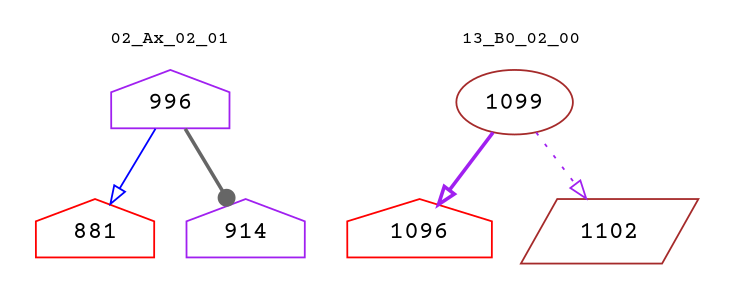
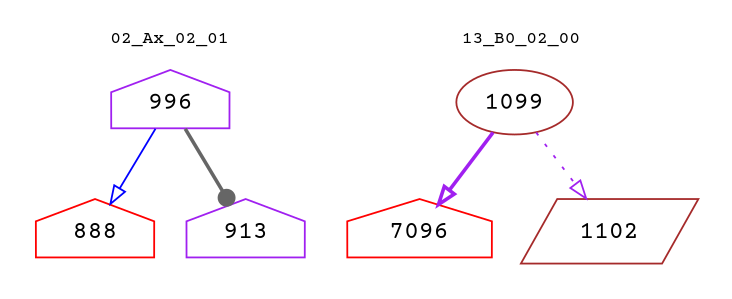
(95, 231) -> (95, 231)
(246, 231) -> (246, 231)
(420, 231) -> (420, 231)
